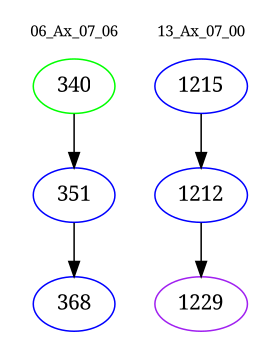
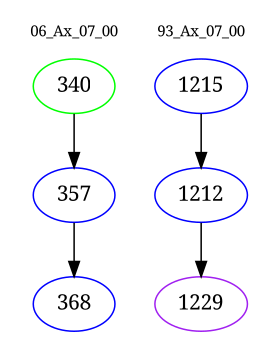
(74, 33) -> (74, 33)
(201, 33) -> (201, 33)
(74, 195) -> (74, 195)
